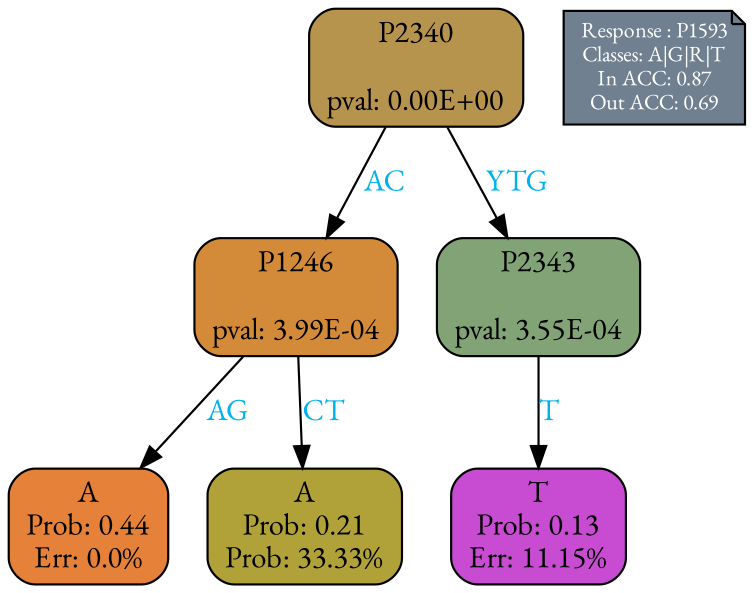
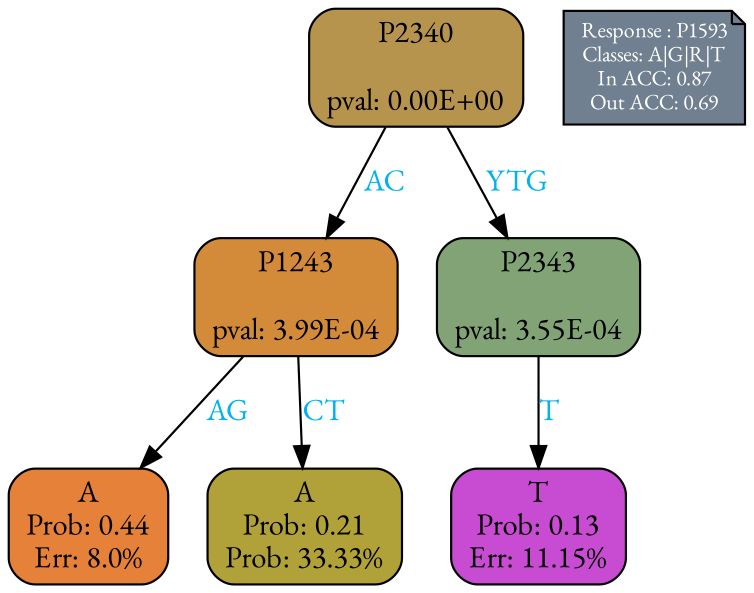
(296, 297) -> (296, 297)
(88, 527) -> (88, 527)
